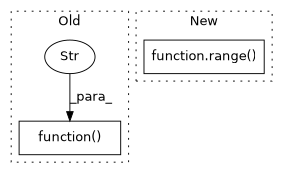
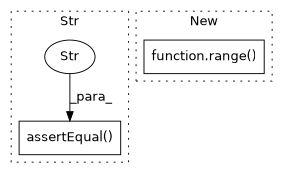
(70, 22) -> (70, 22)
(70, 138) -> (70, 138)
